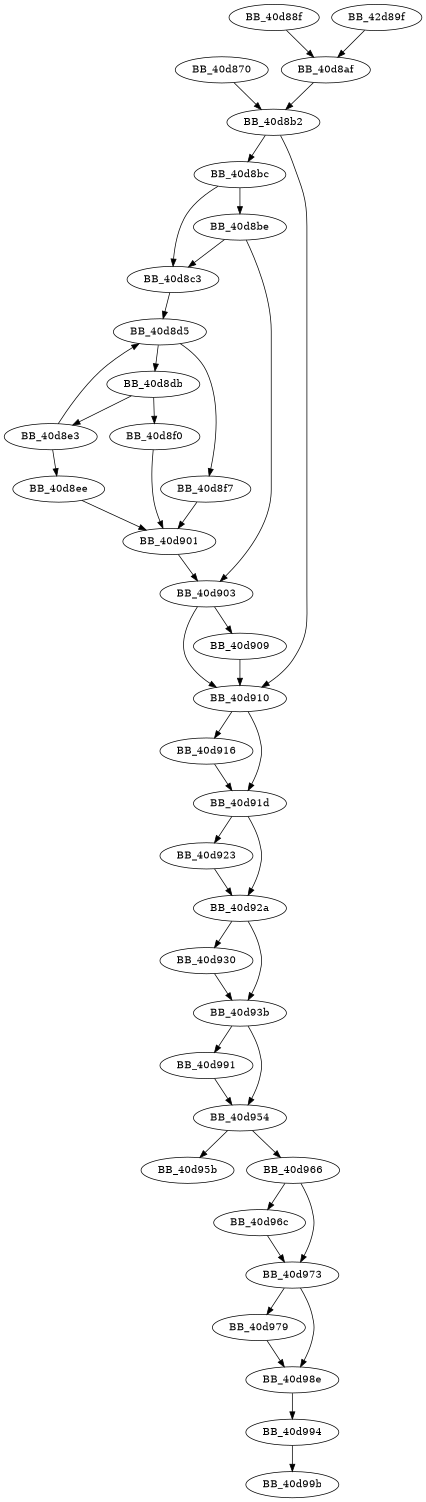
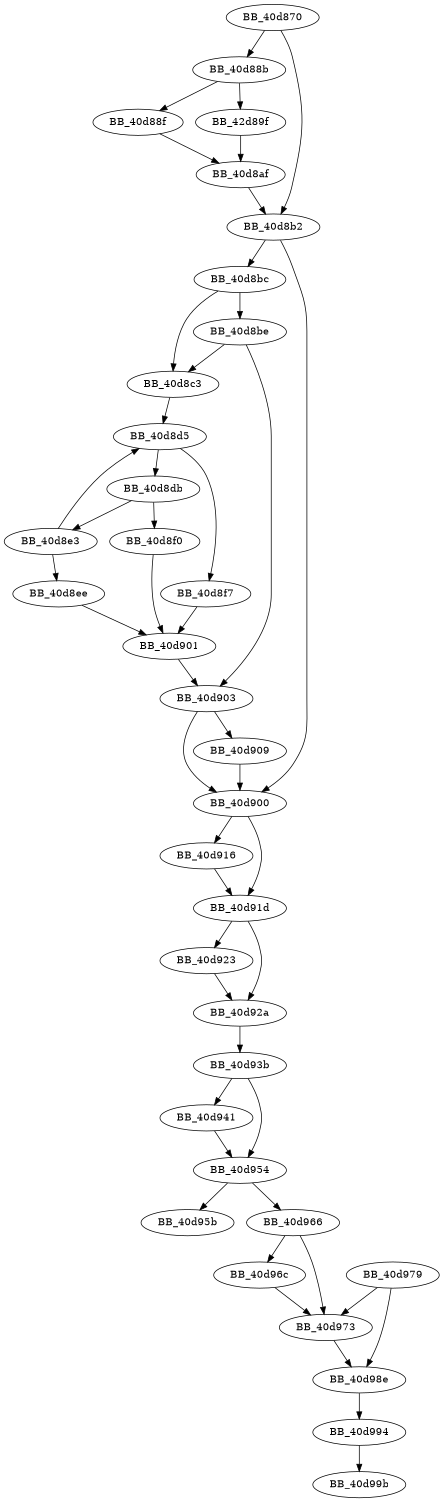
none -> (239, 70)
(240, 699) -> (240, 803)
(206, 961) -> none
(206, 1065) -> (206, 1118)
(278, 1298) -> (362, 1299)
